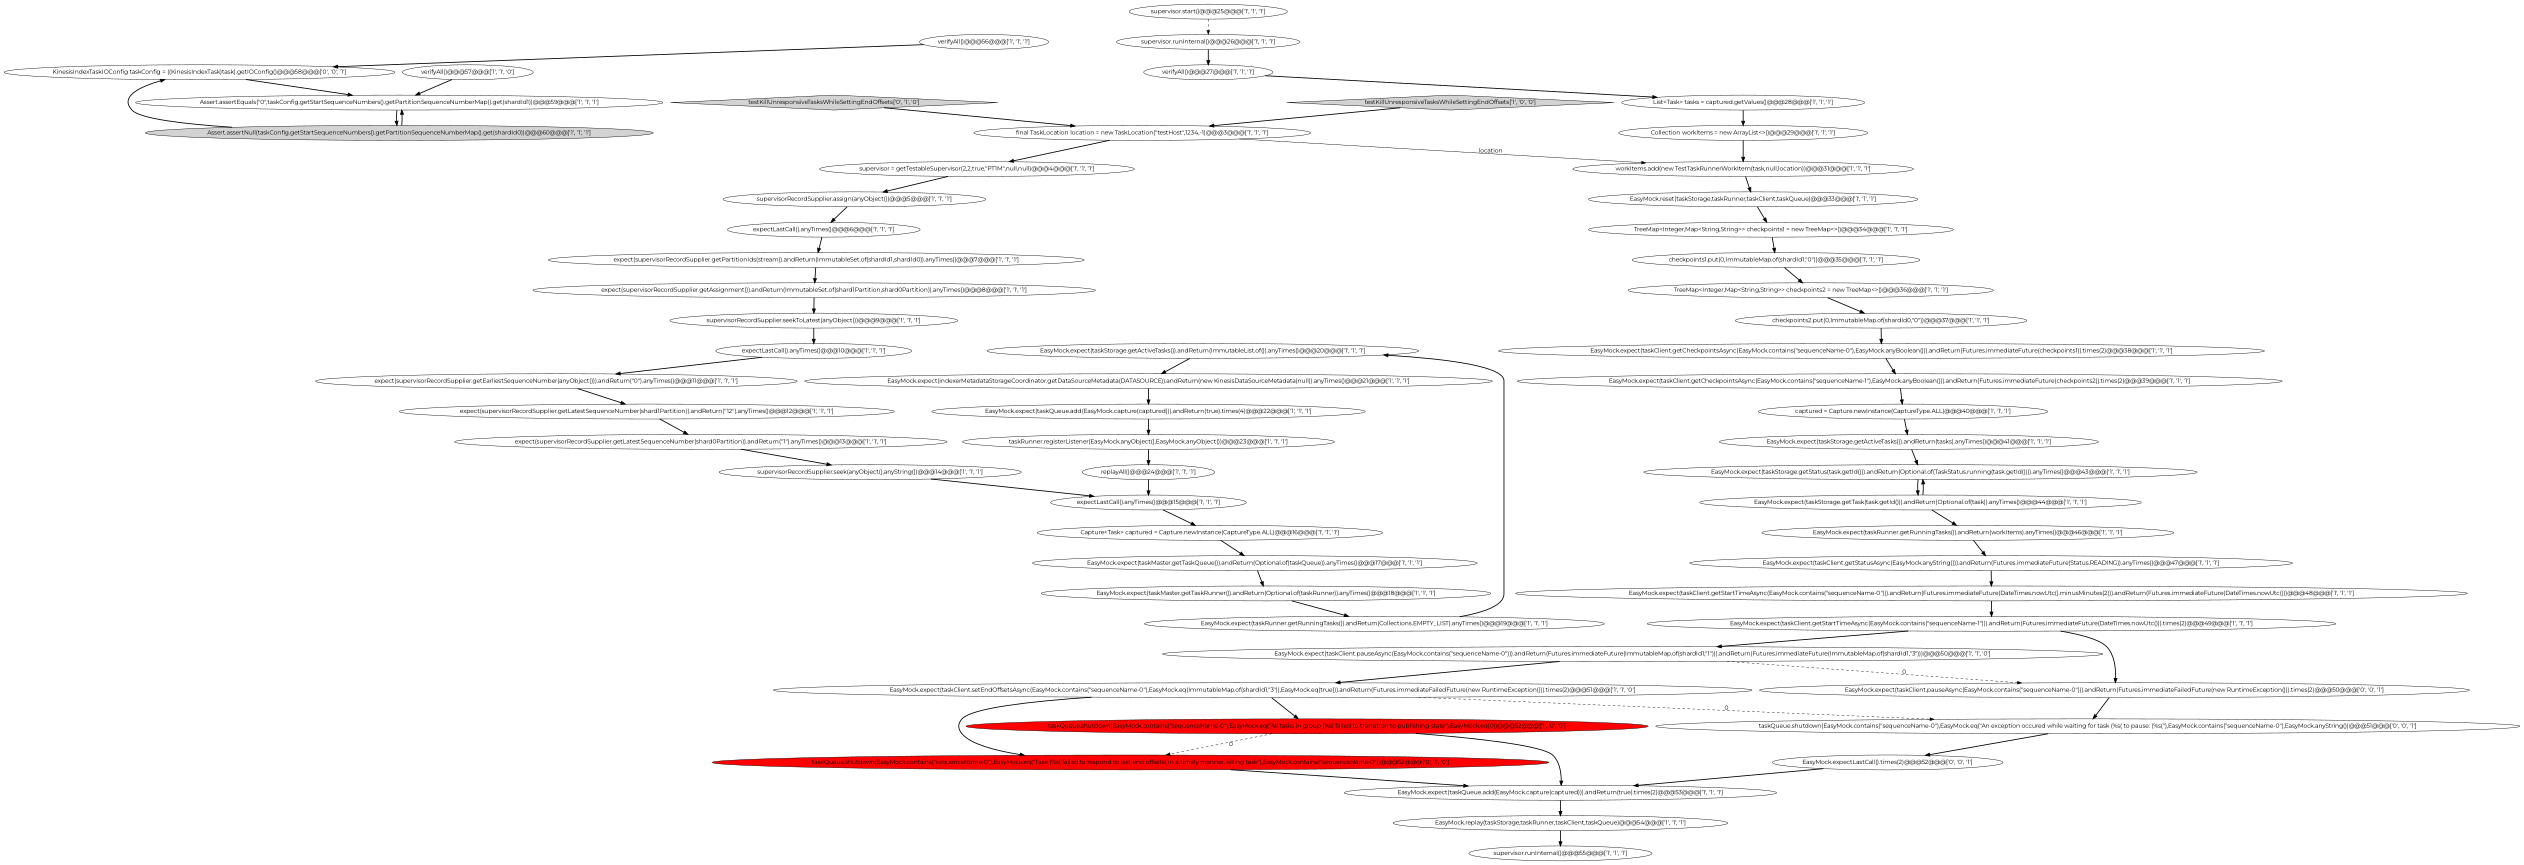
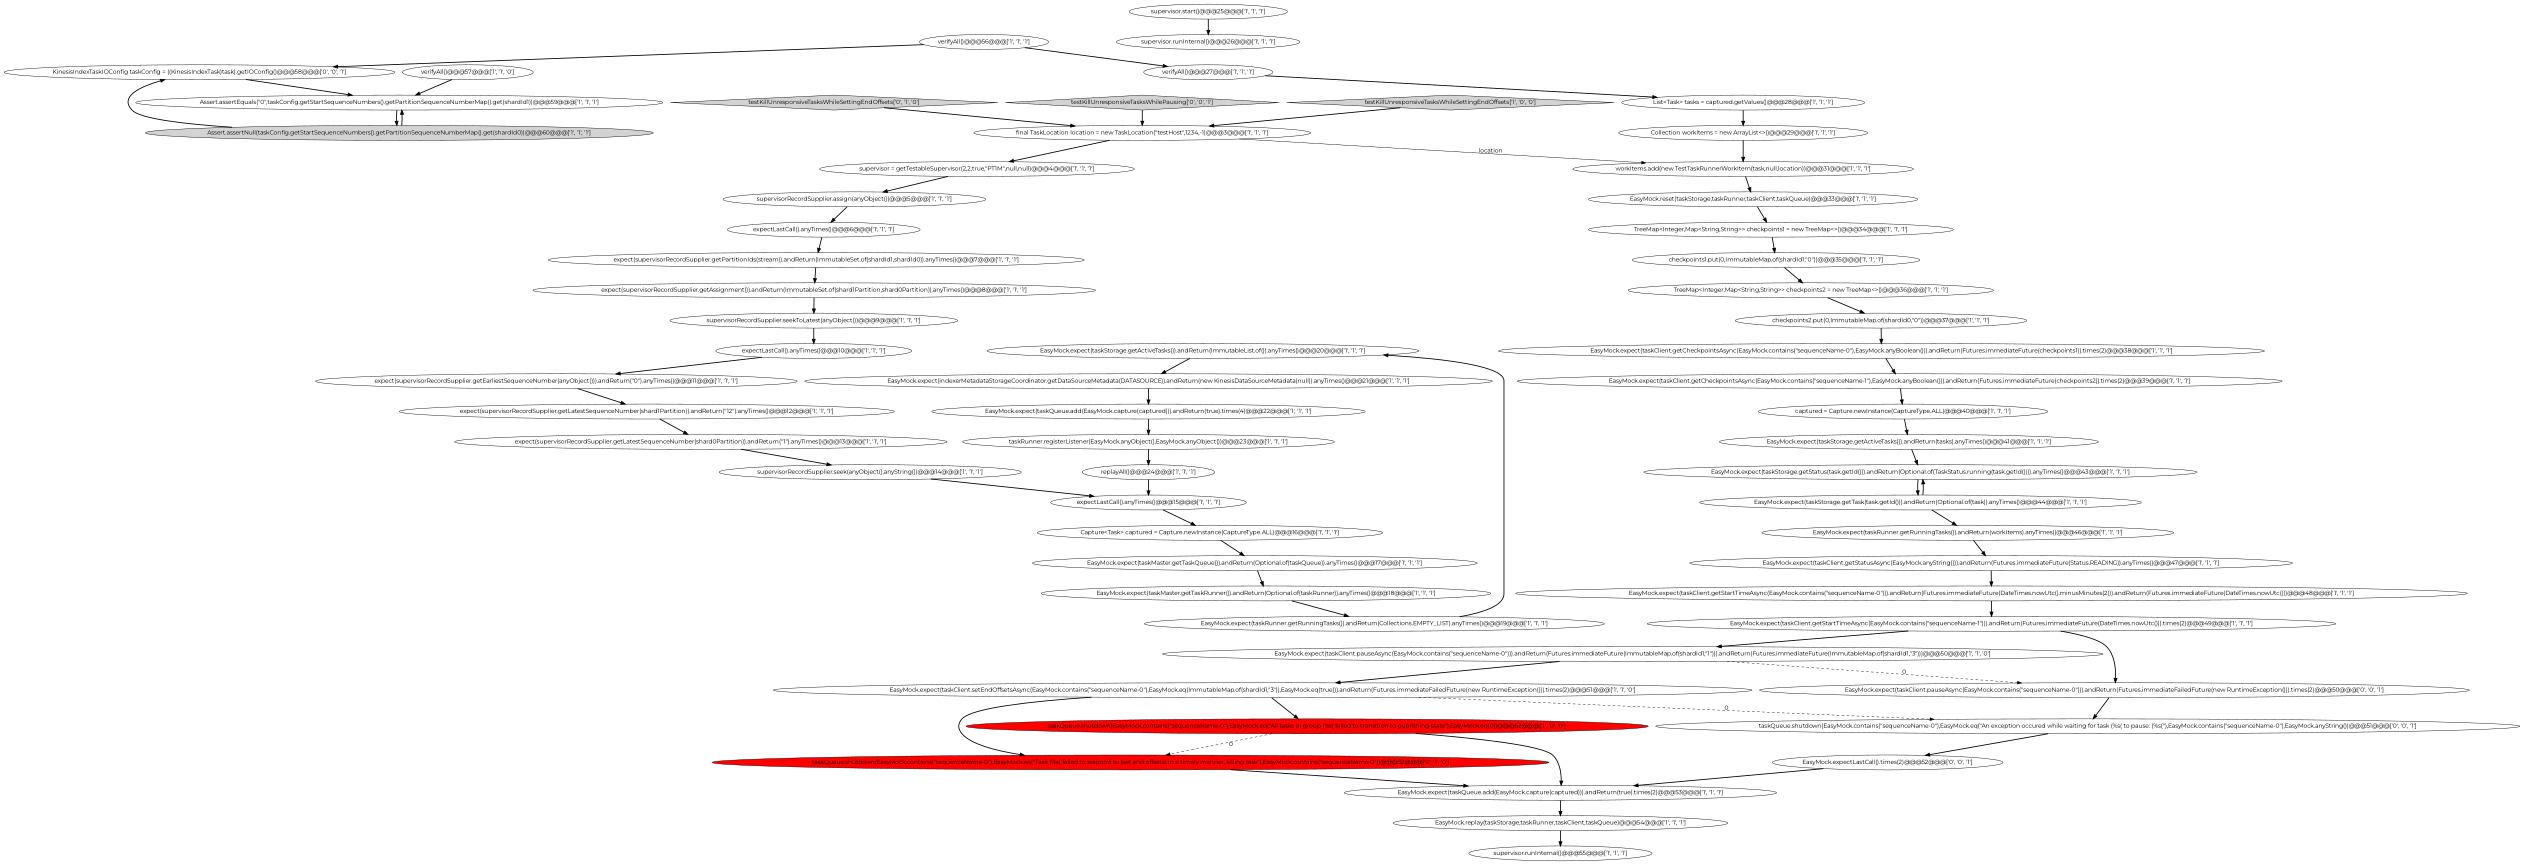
(1208, 25) -> (1208, 25)
(1208, 55) -> (1094, 57)
none -> (1142, 103)
